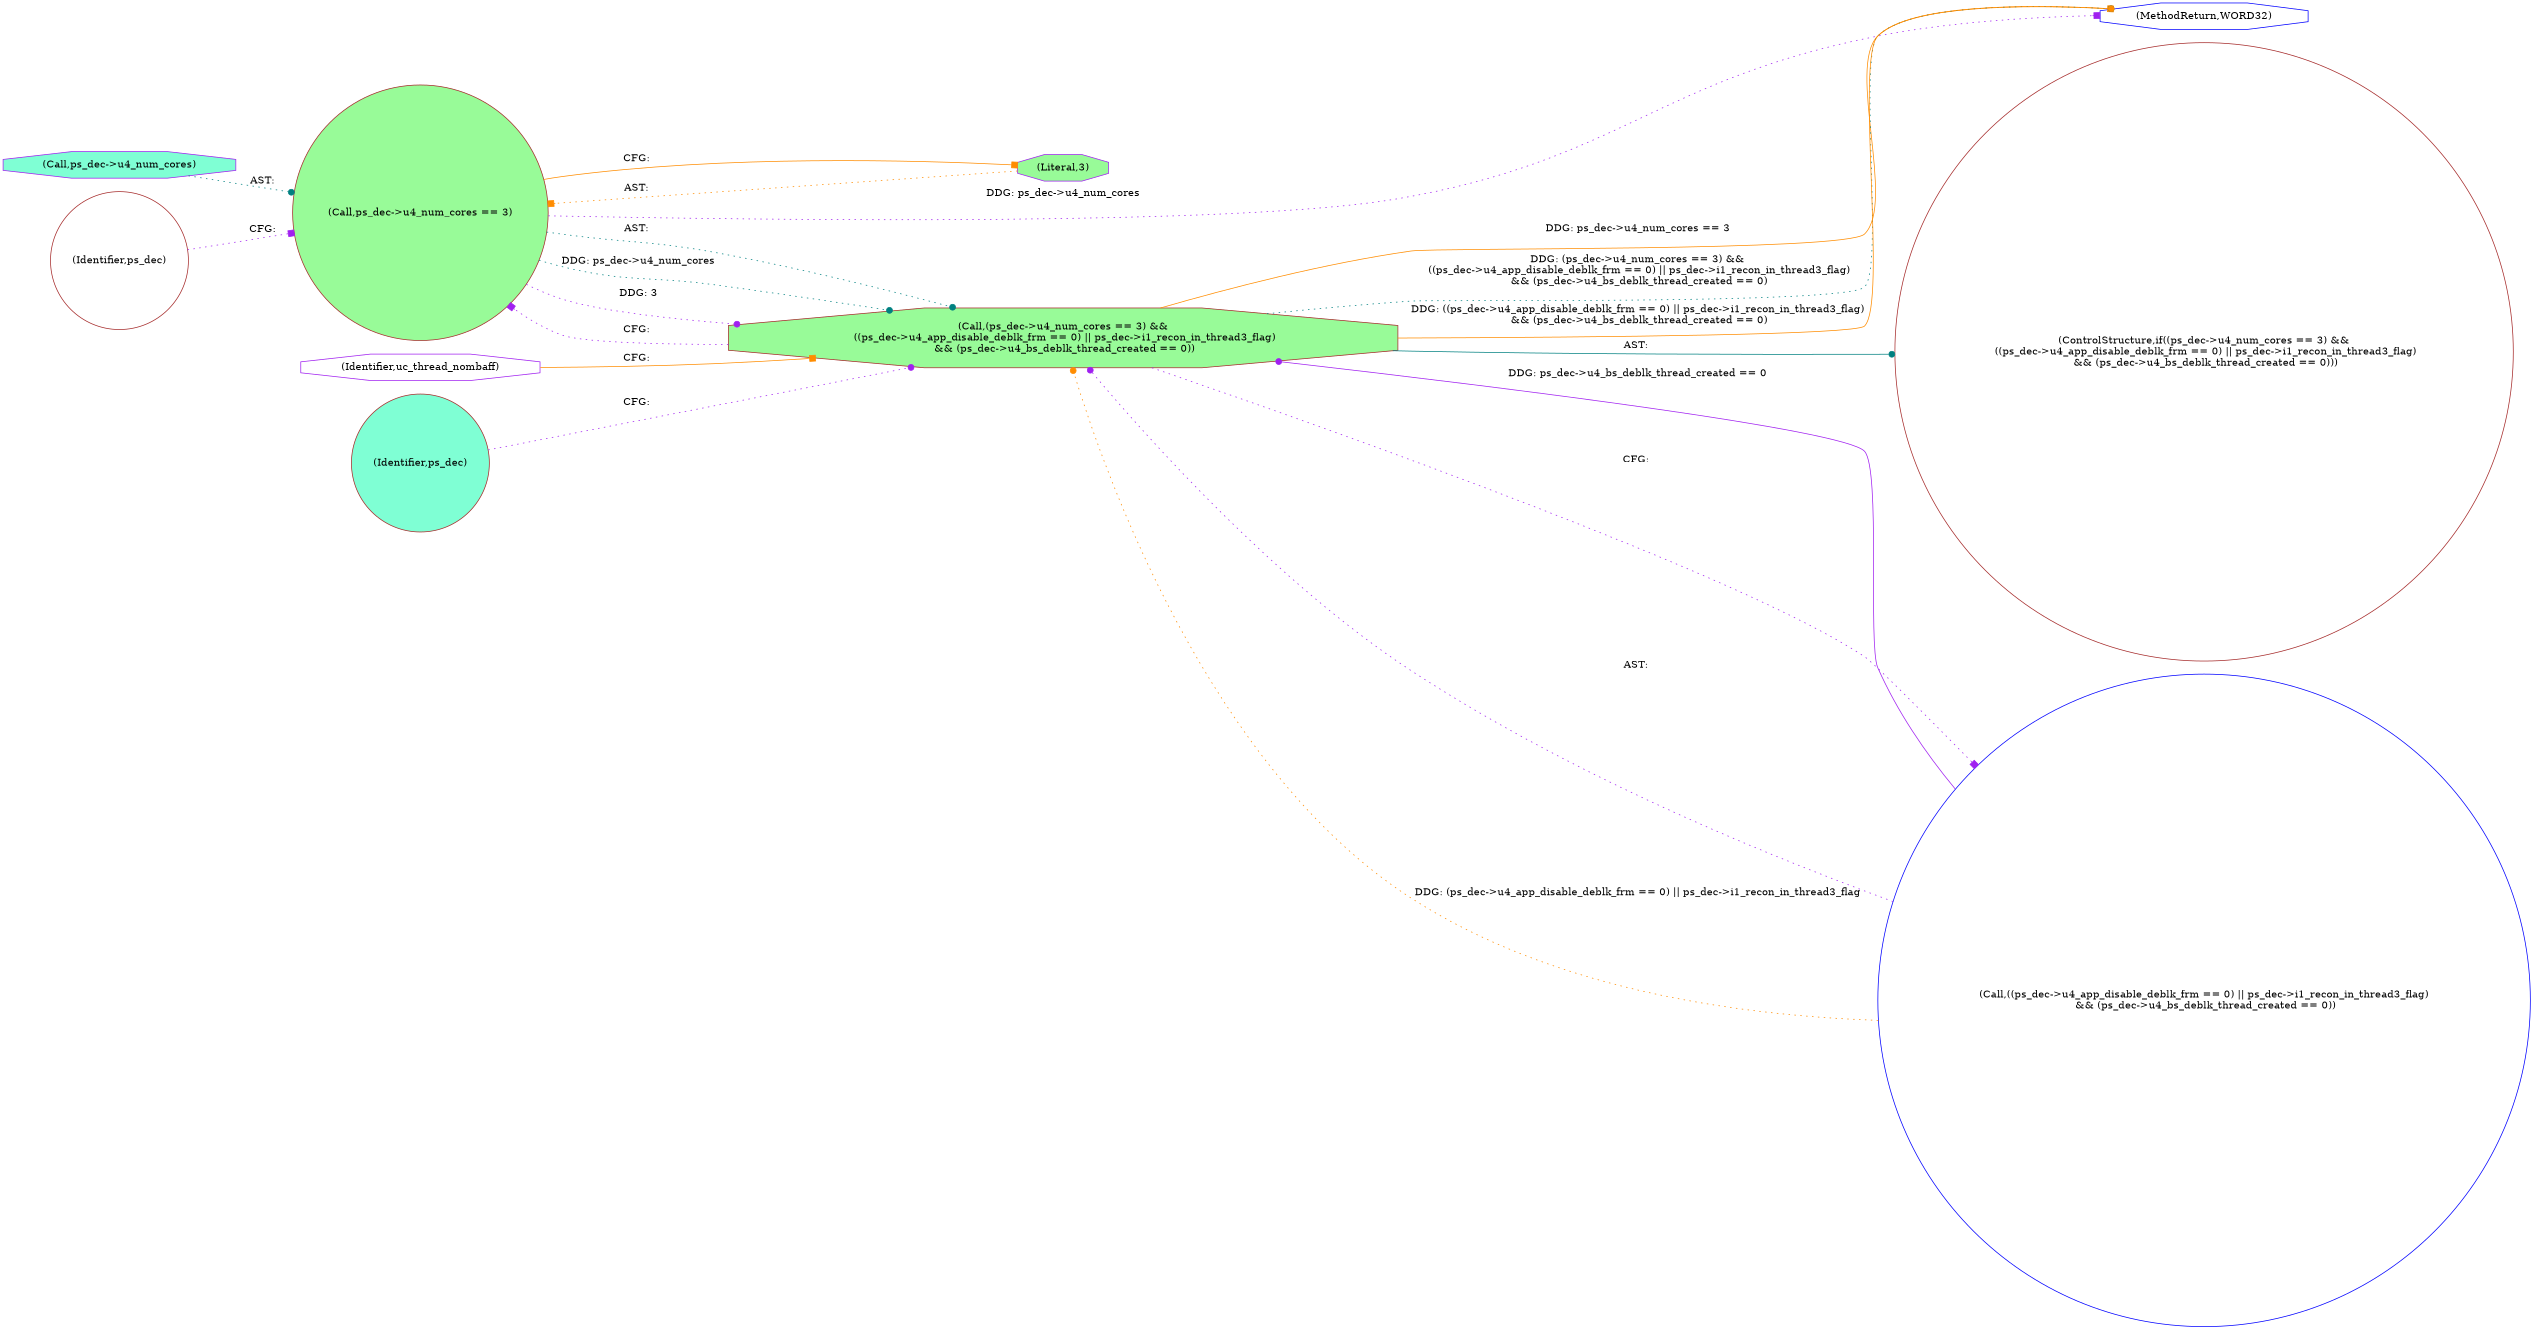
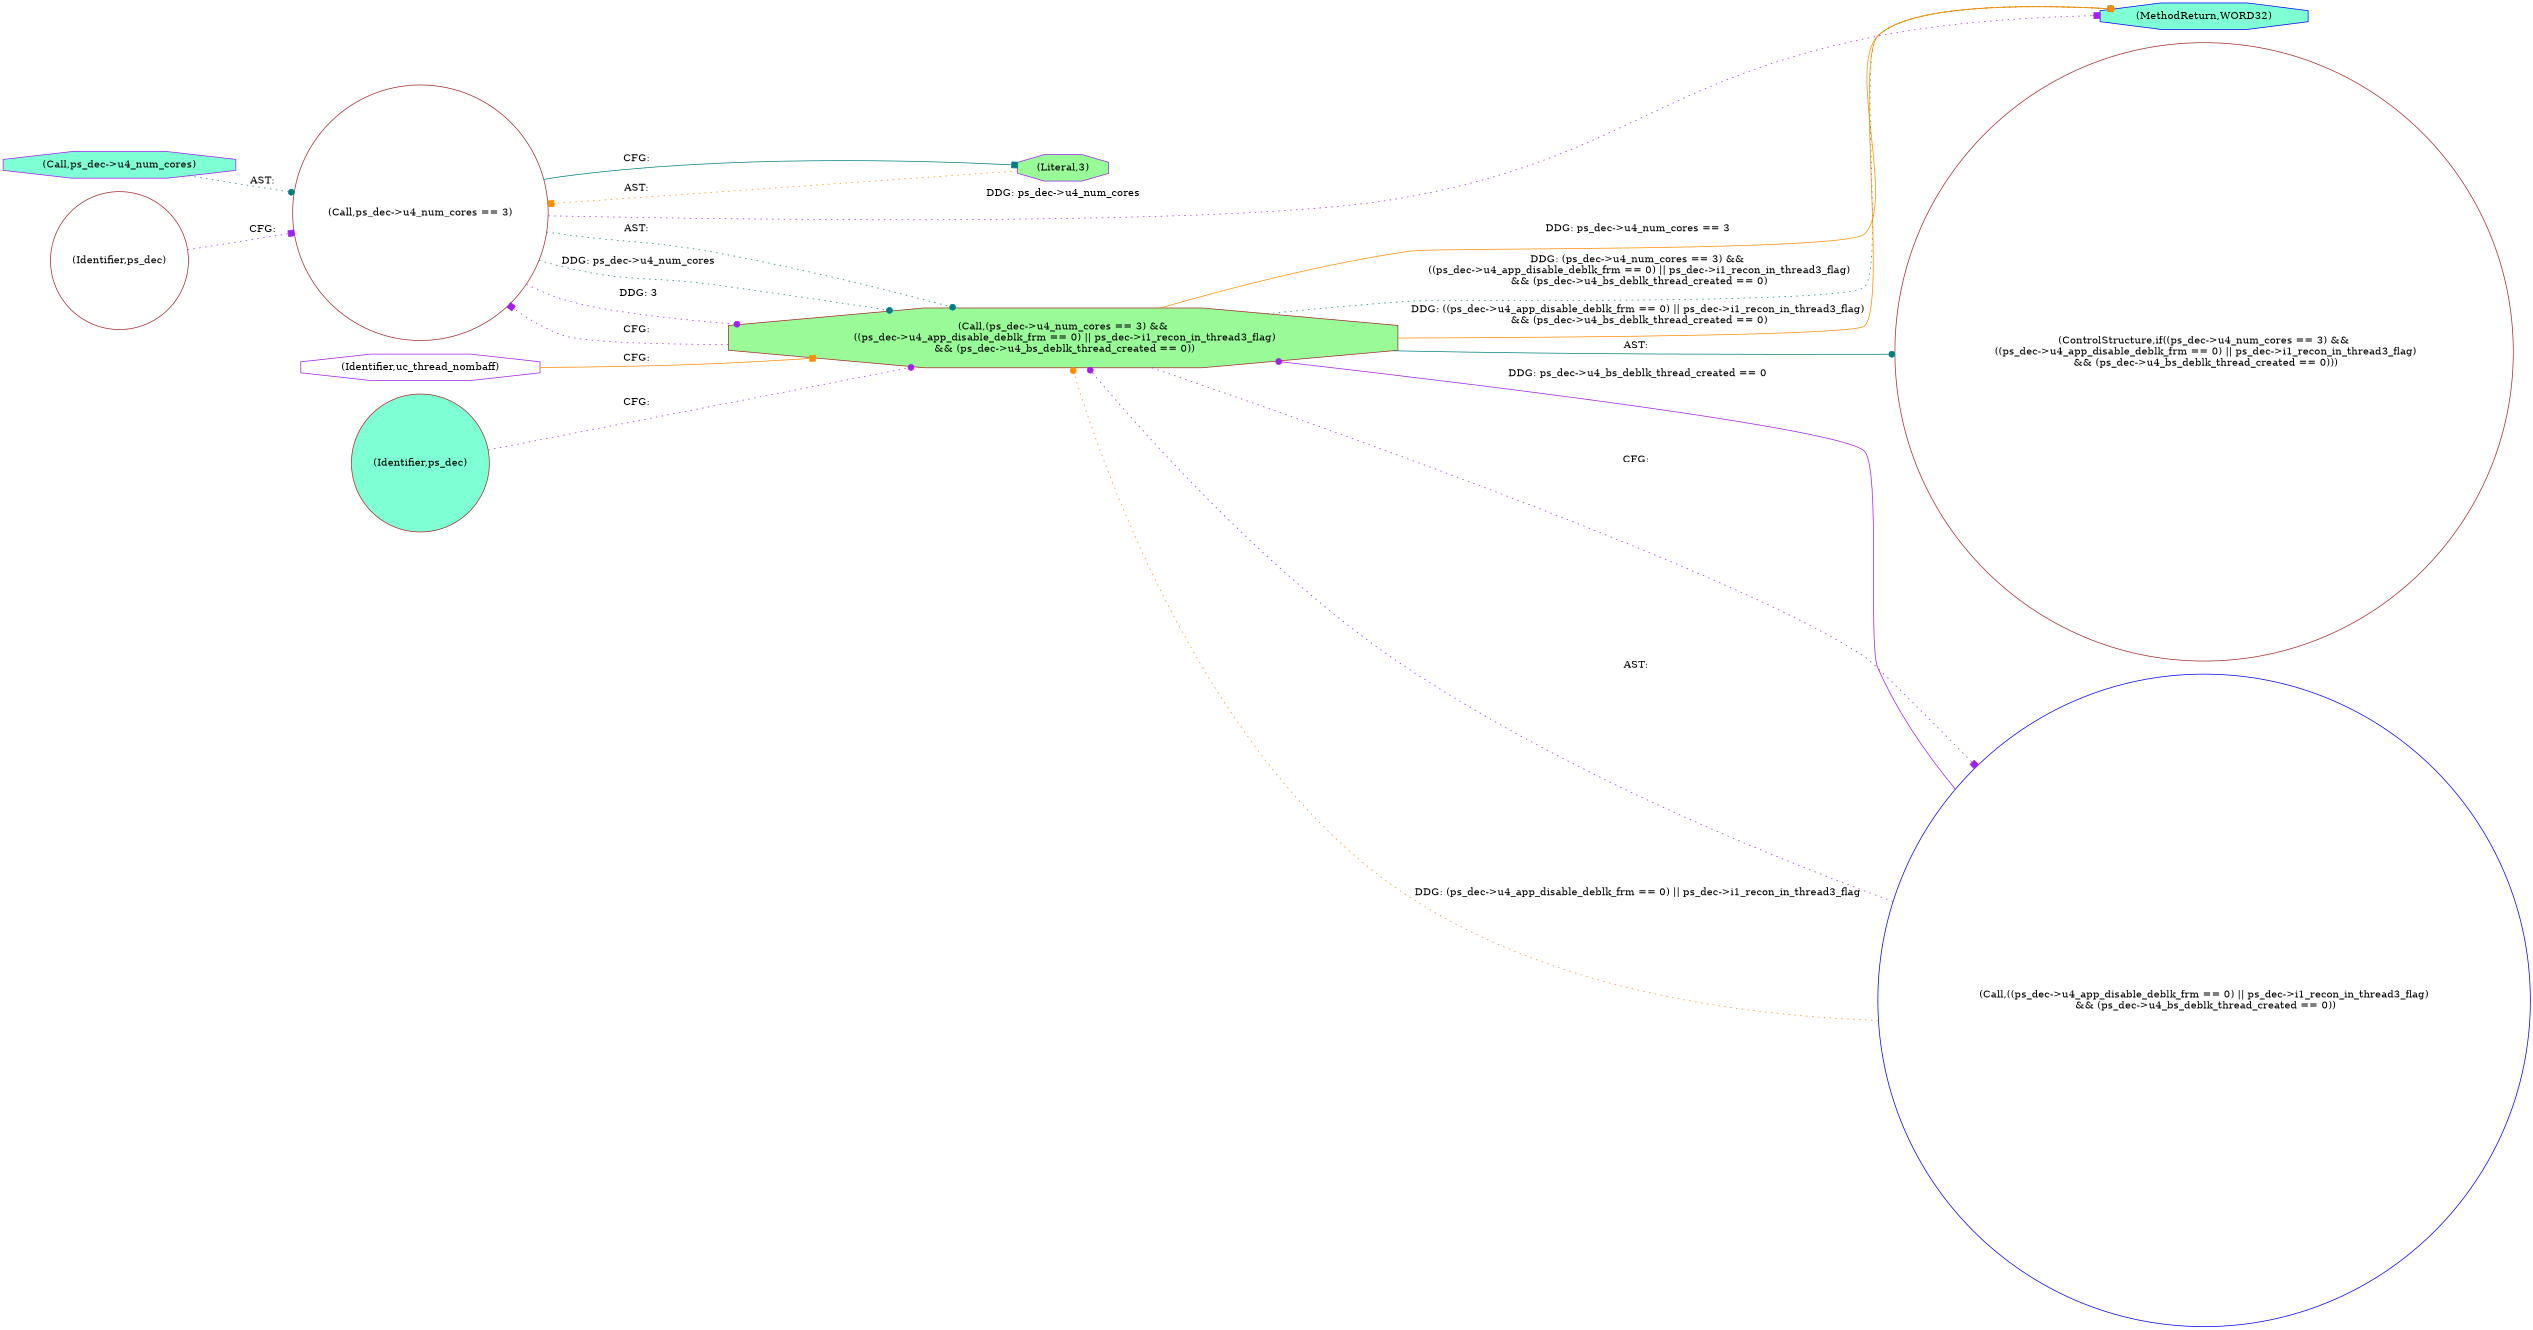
(2204, 16) -> (2204, 16)
(777, 162) -> (777, 162)
(420, 213) -> (420, 213)
